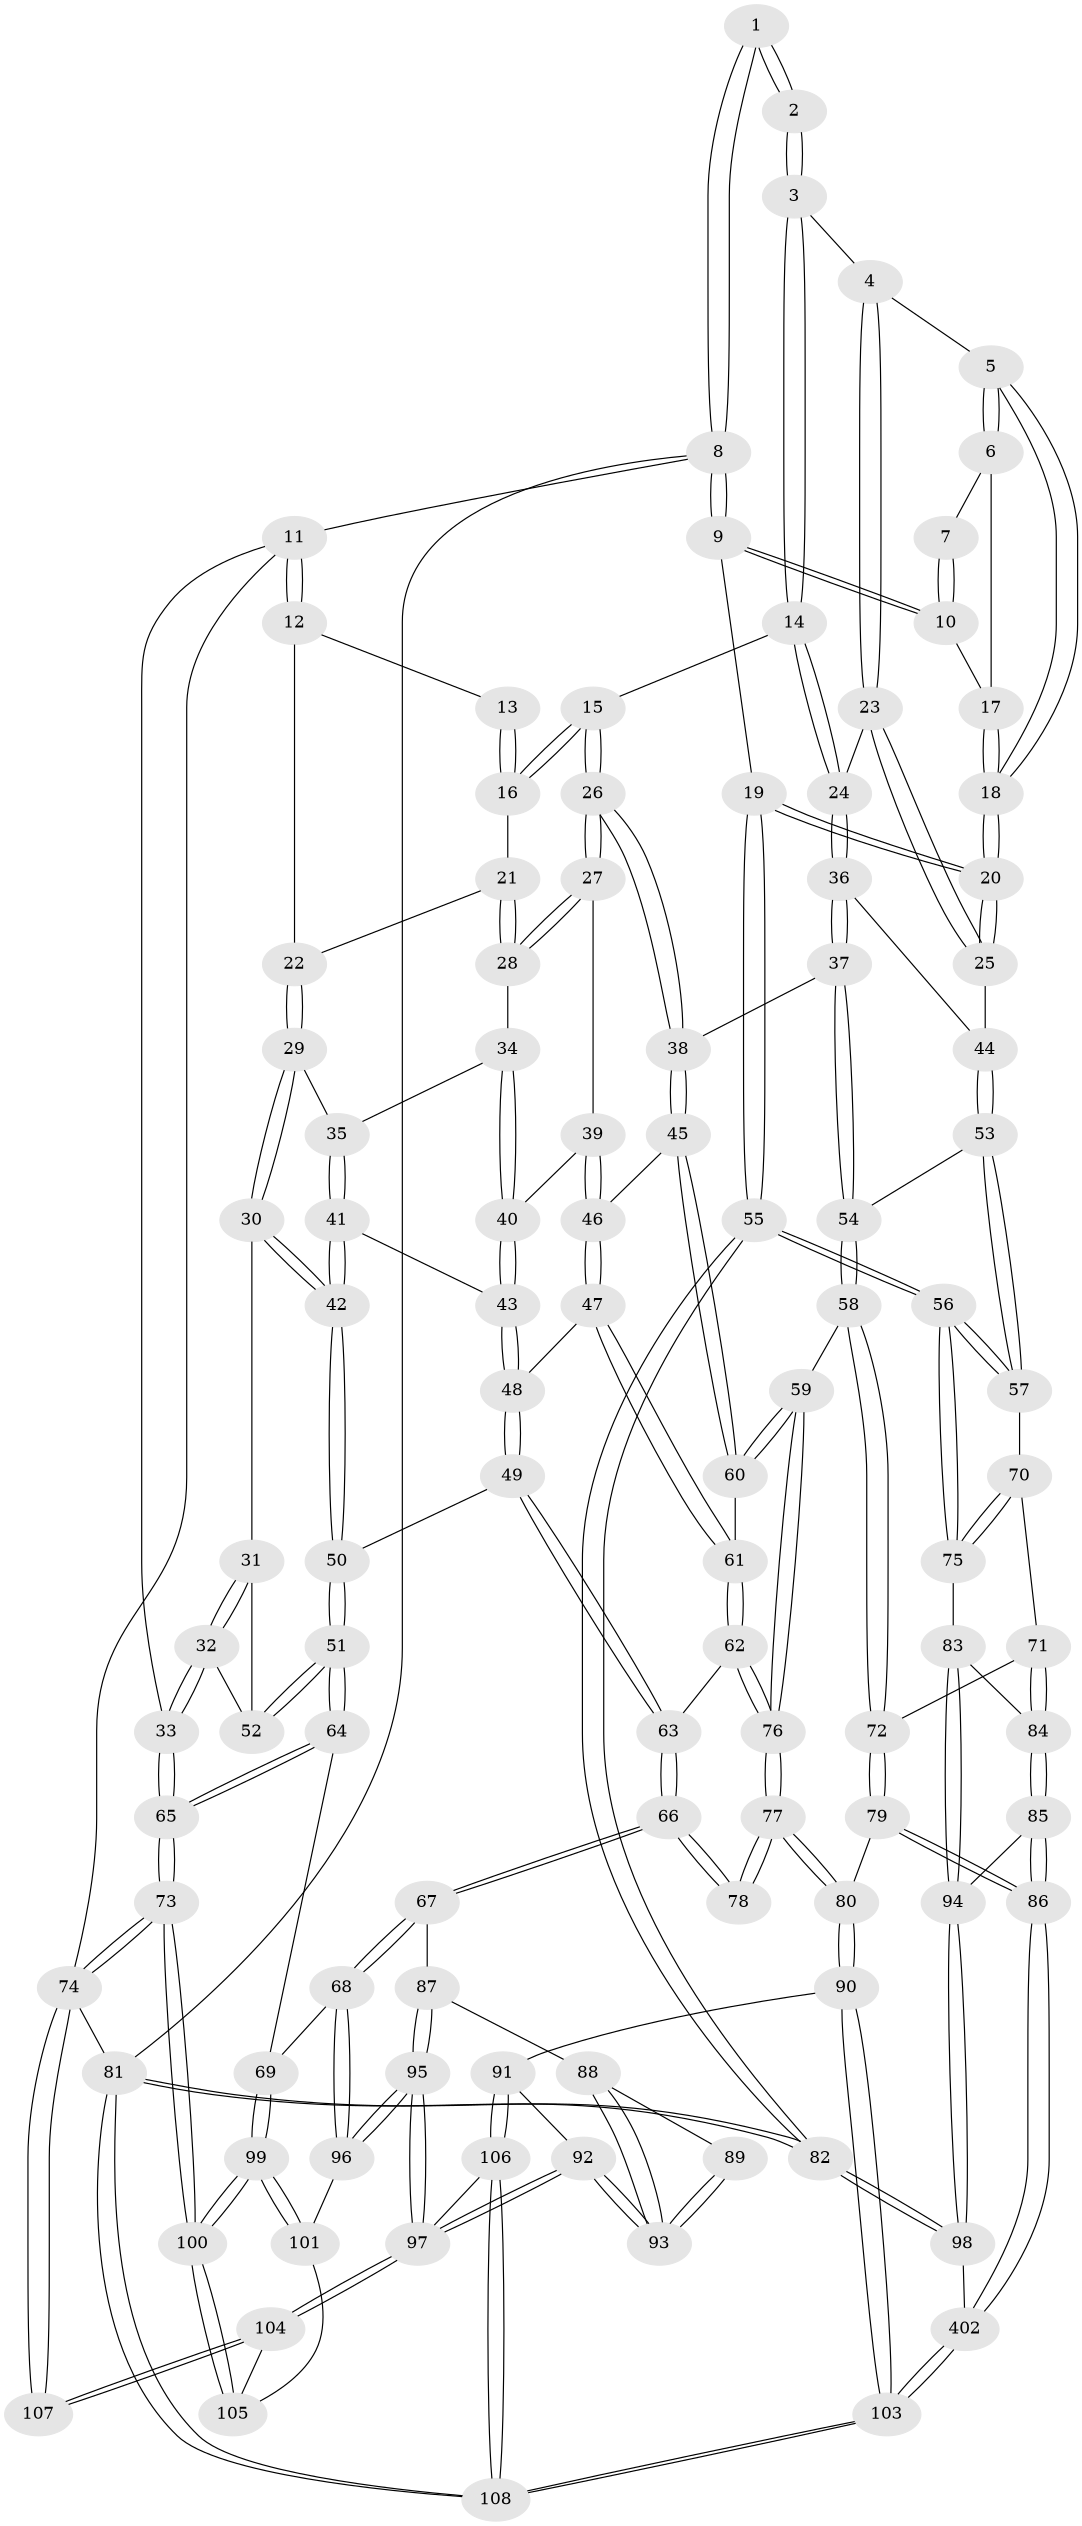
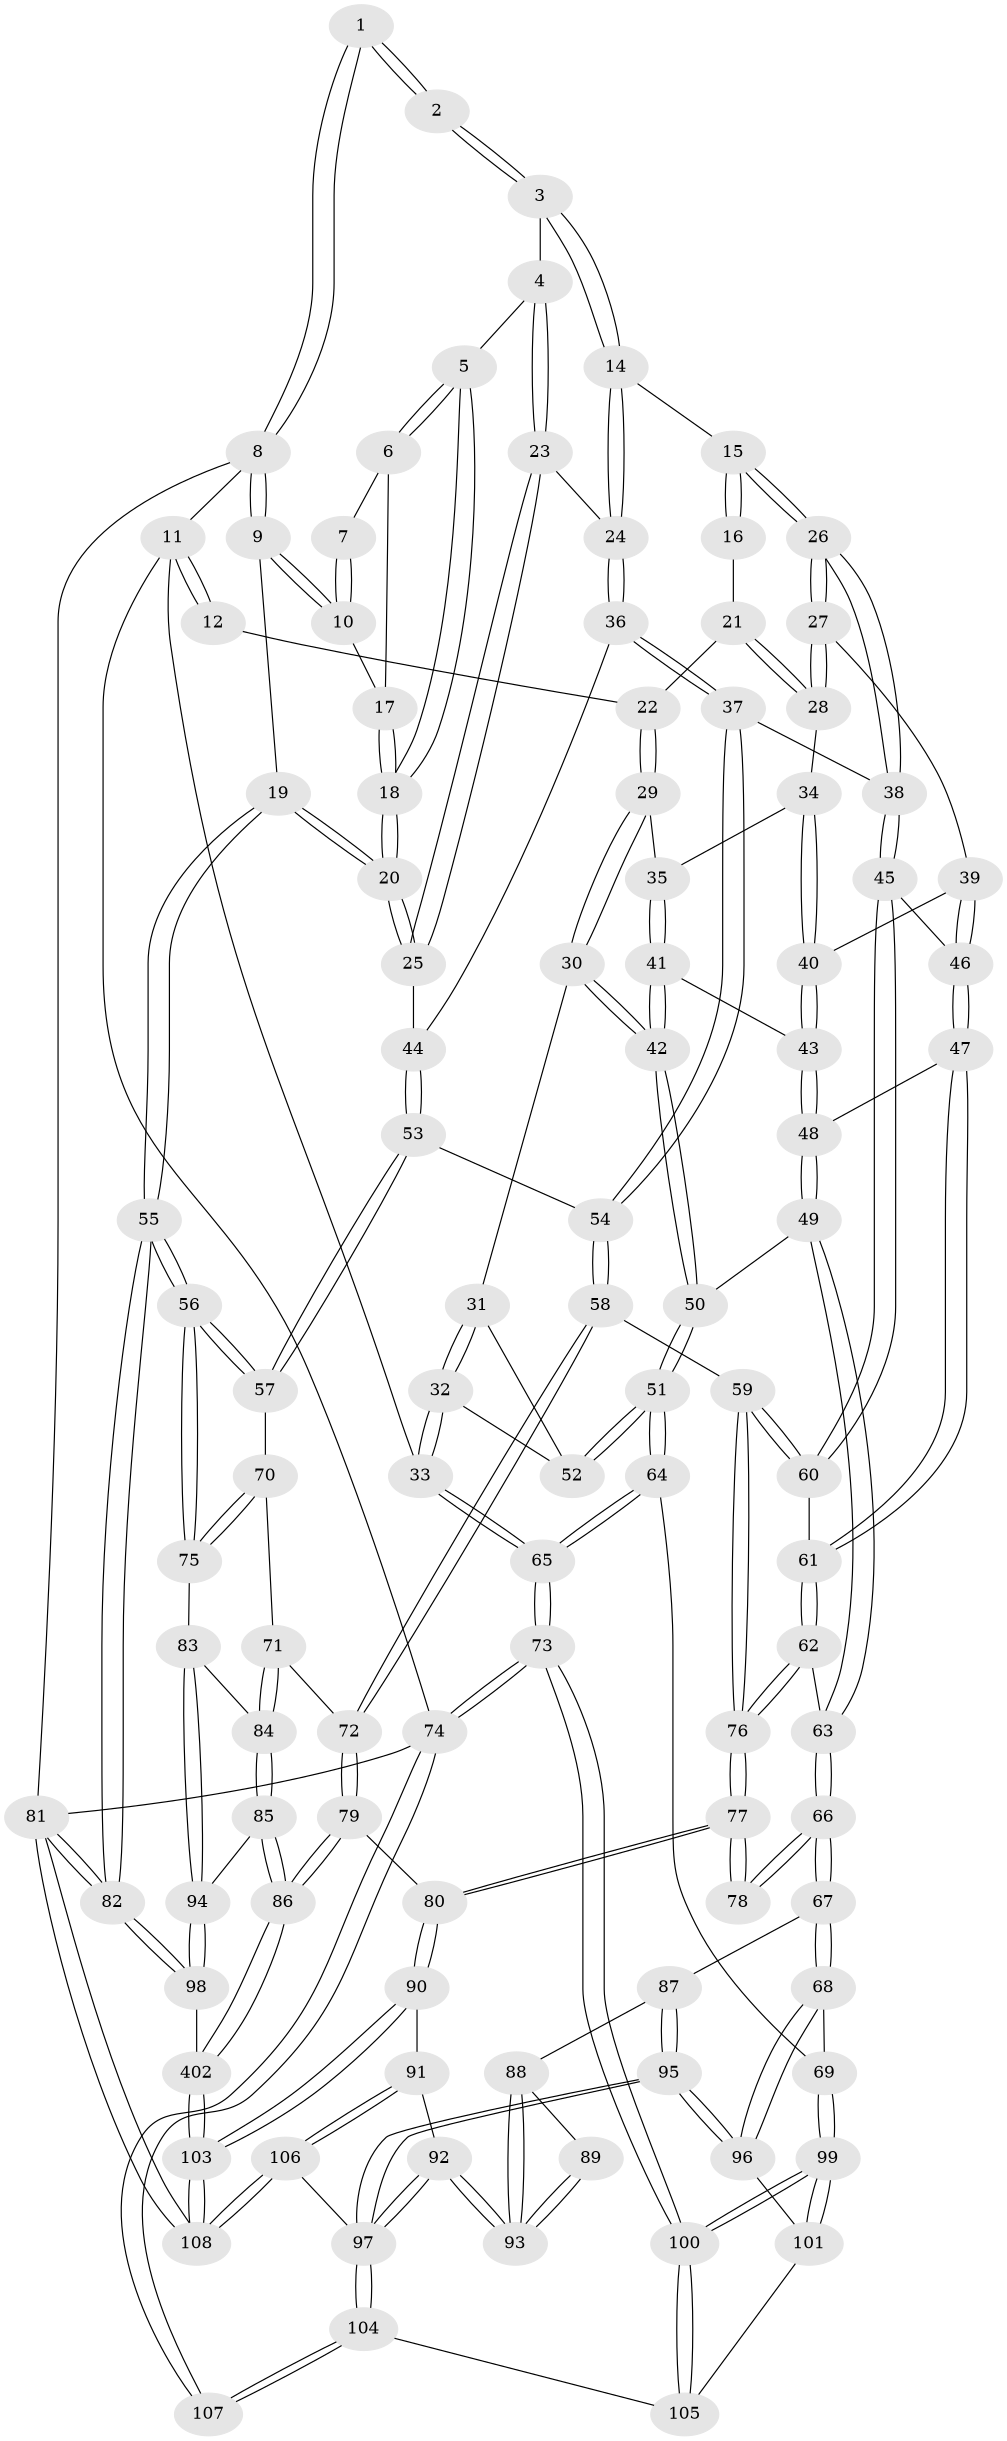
(508, 708) -> none
